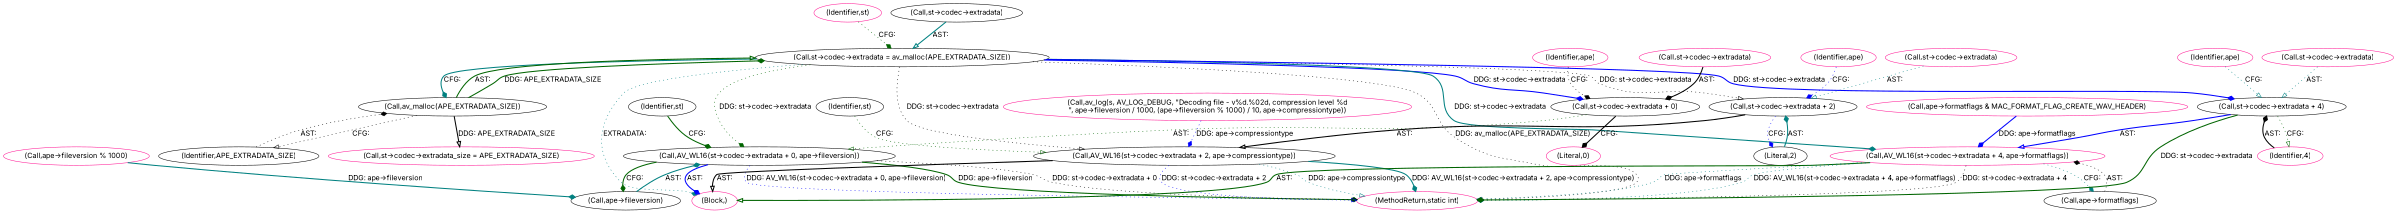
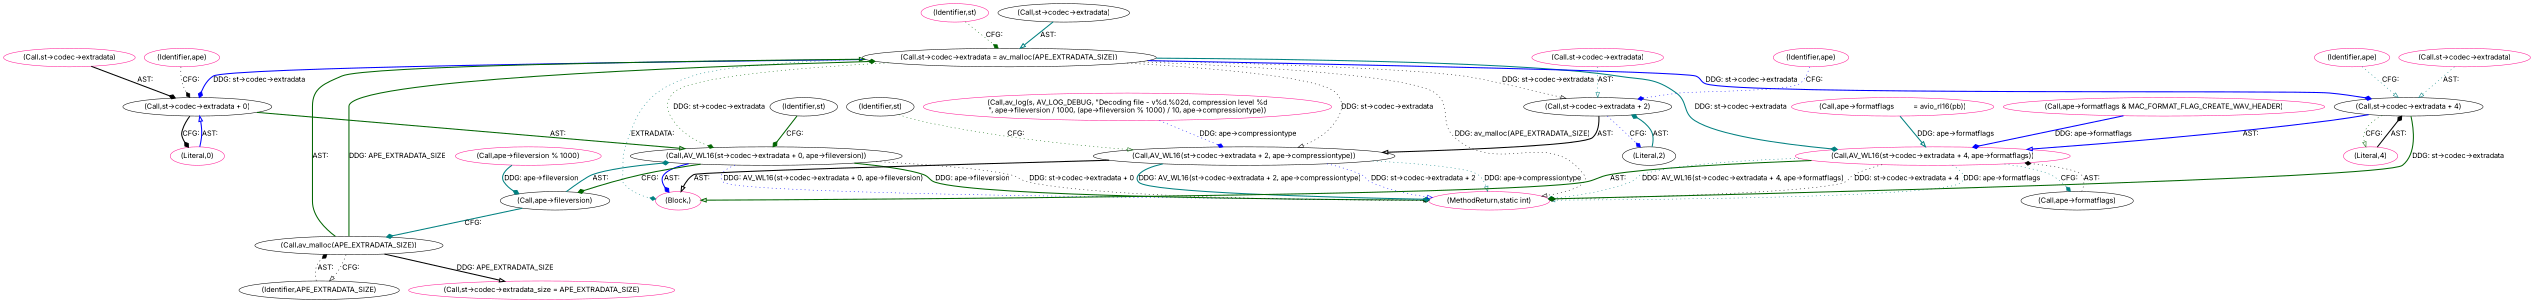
(591, 63) -> (458, 222)
none -> (1893, 107)
(1220, 128) -> (468, 130)
none -> (202, 134)
(2290, 156) -> (2371, 156)
